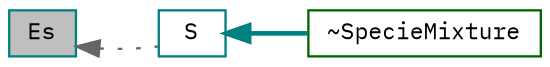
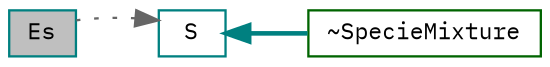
(129, 49) -> (106, 18)
